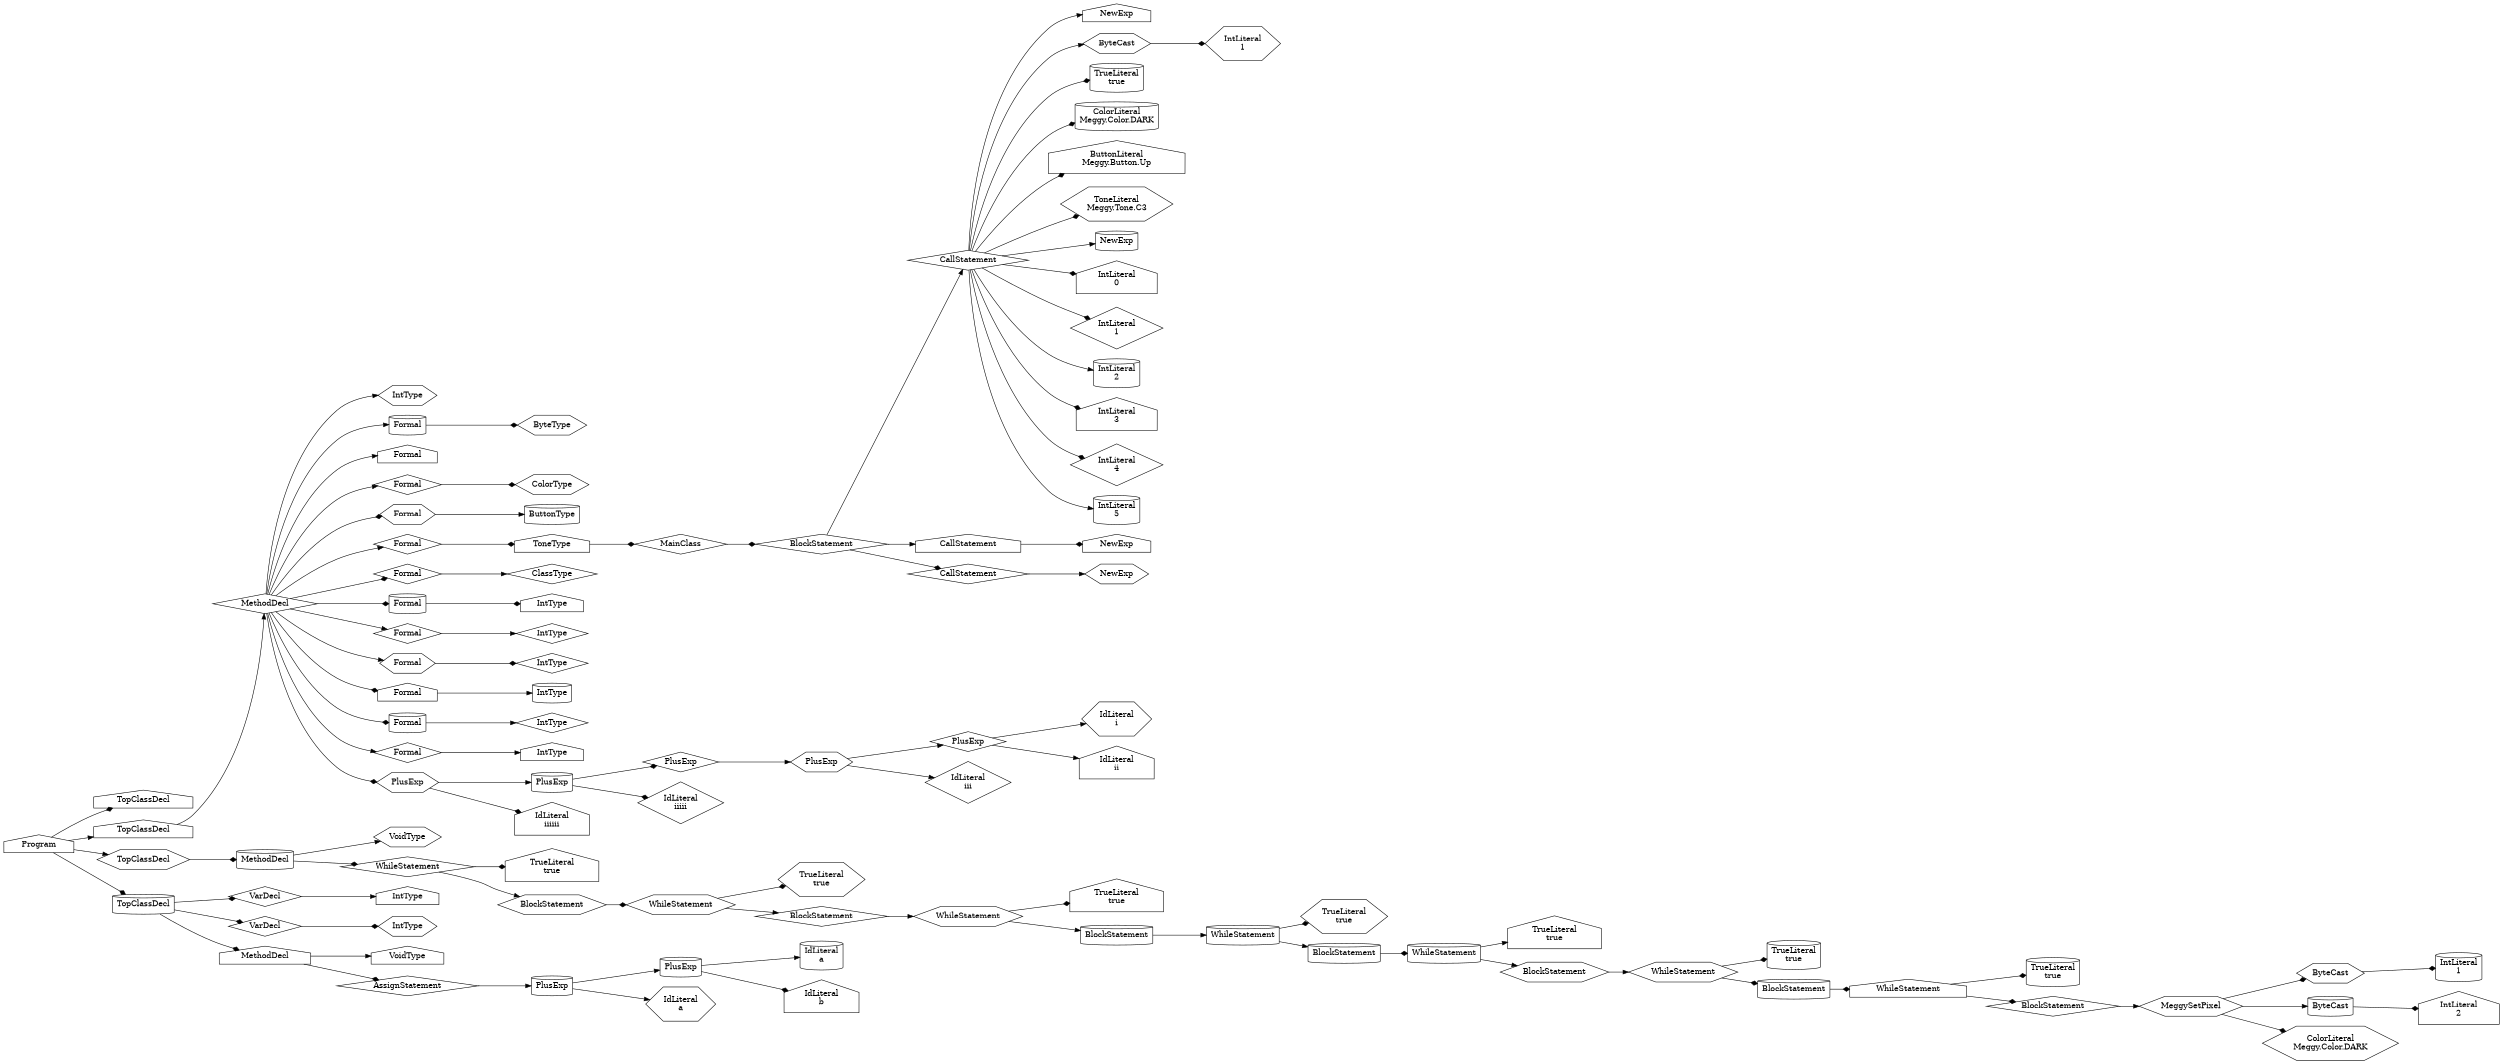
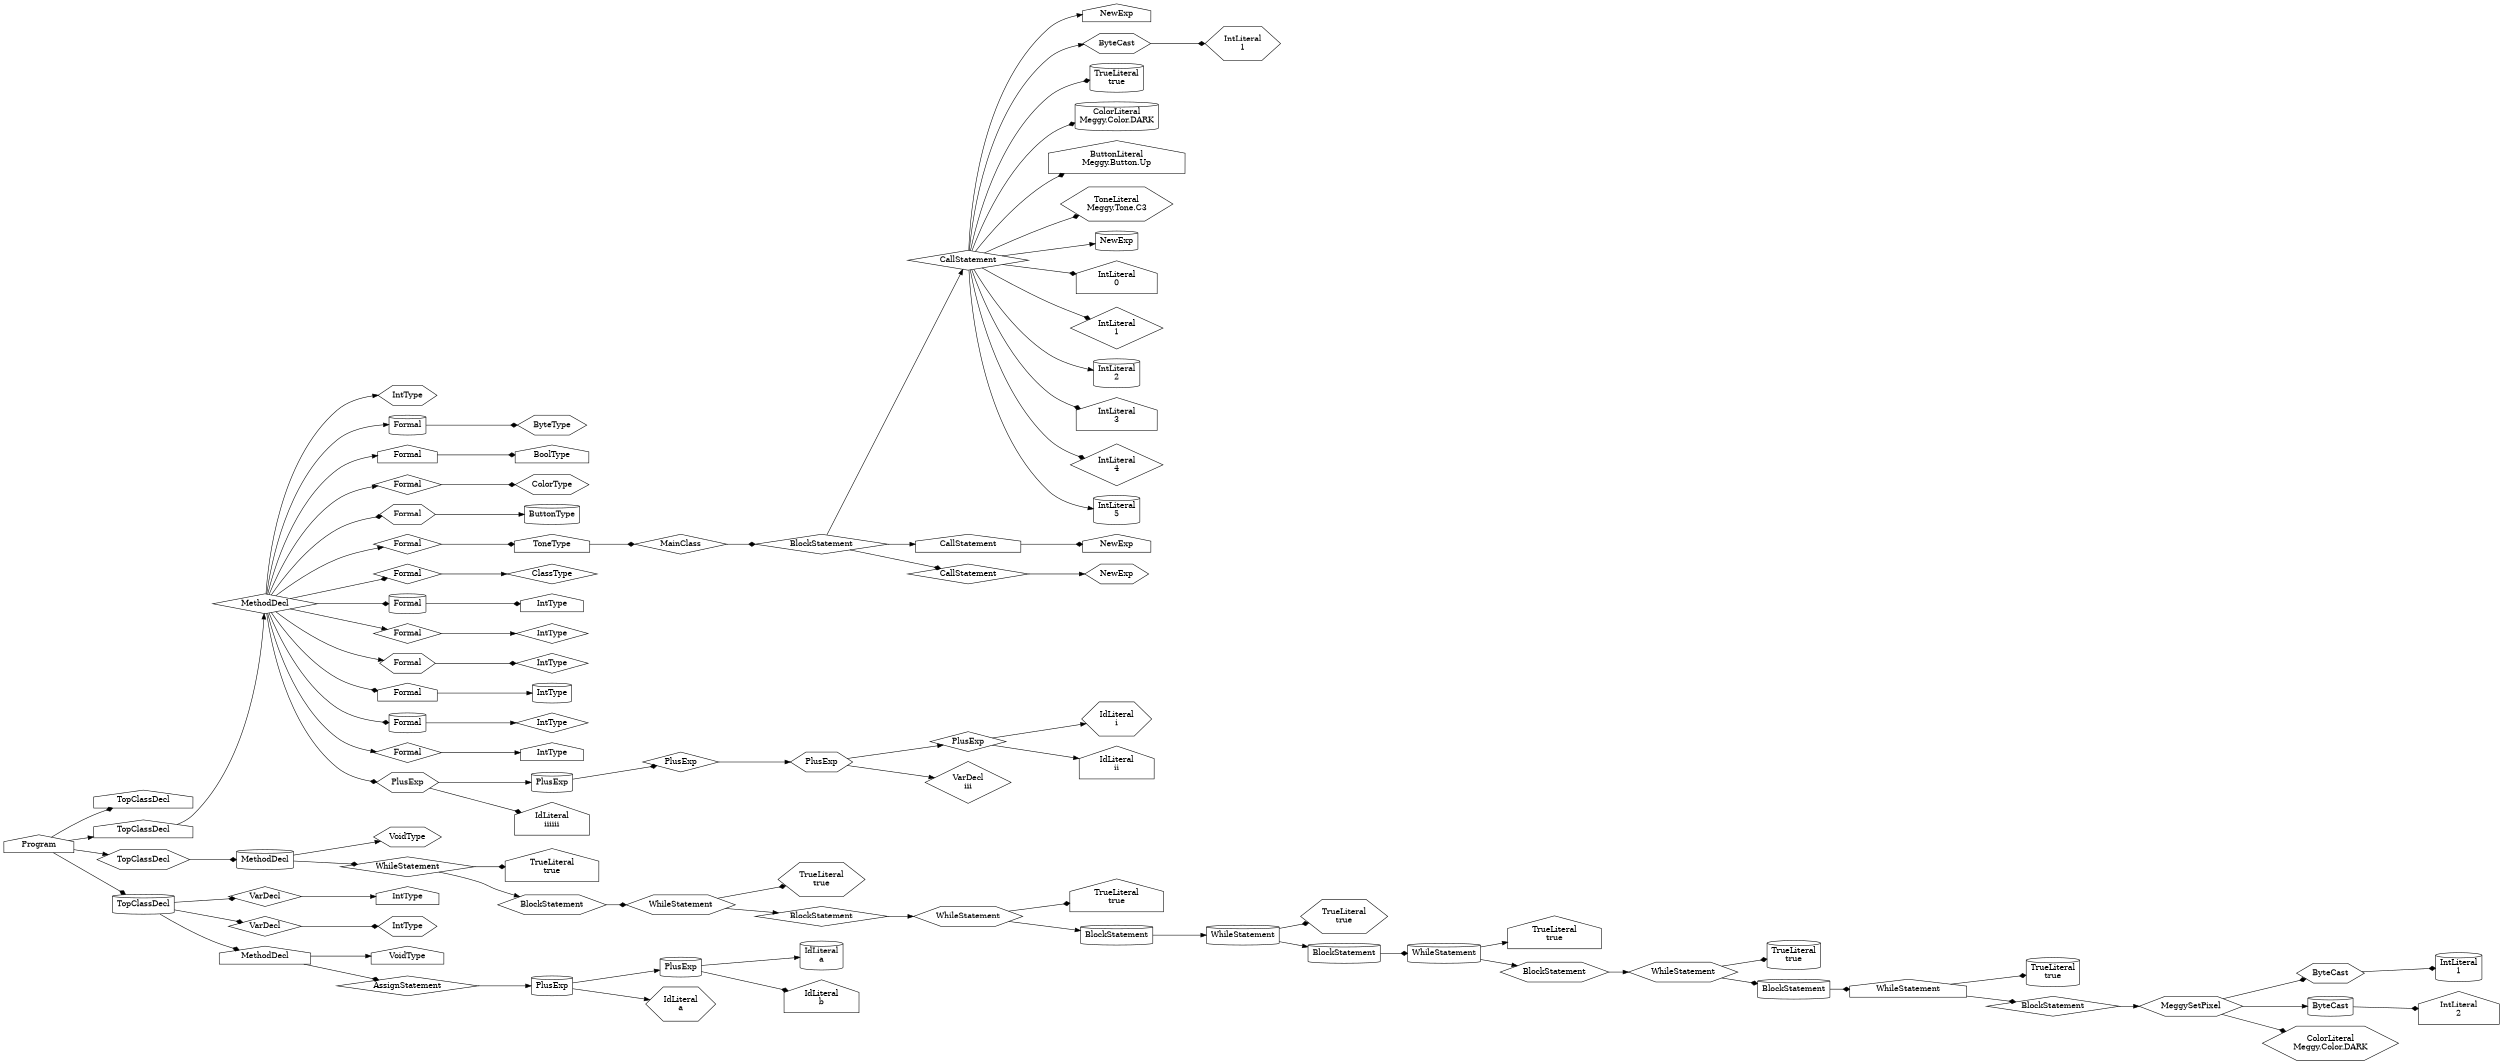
none -> (552, 455)
(968, 782) -> (968, 782)
(681, 803) -> none
